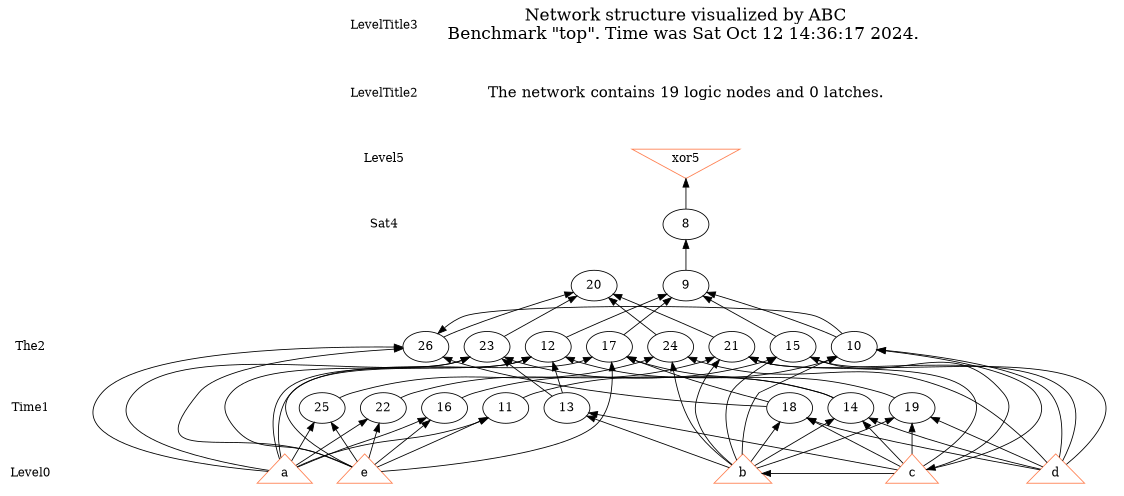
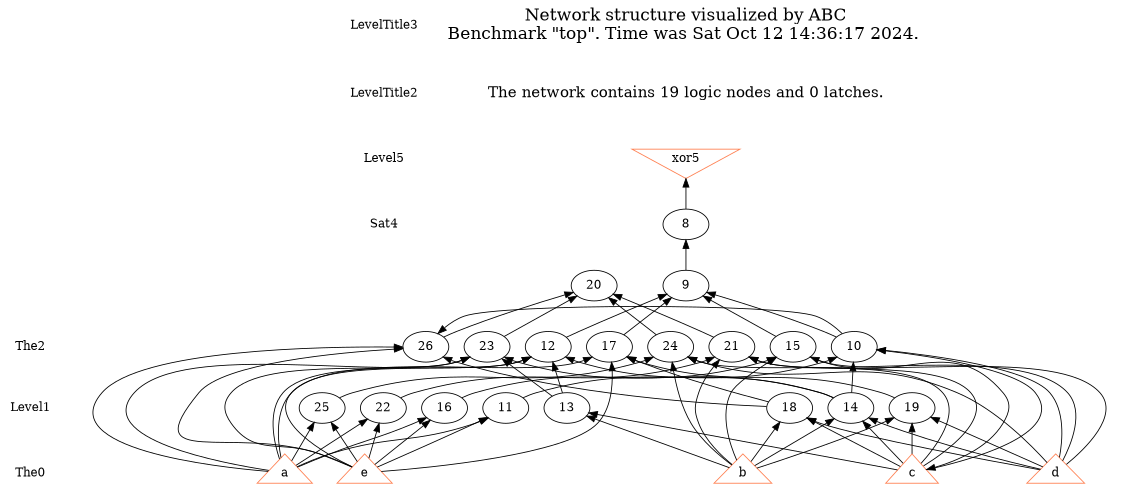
(764, 390) -> (852, 380)
(31, 408) -> (31, 408)
(31, 473) -> (31, 473)
(832, 473) -> (862, 369)
